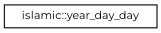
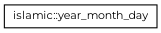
(81, 16) -> (81, 16)
